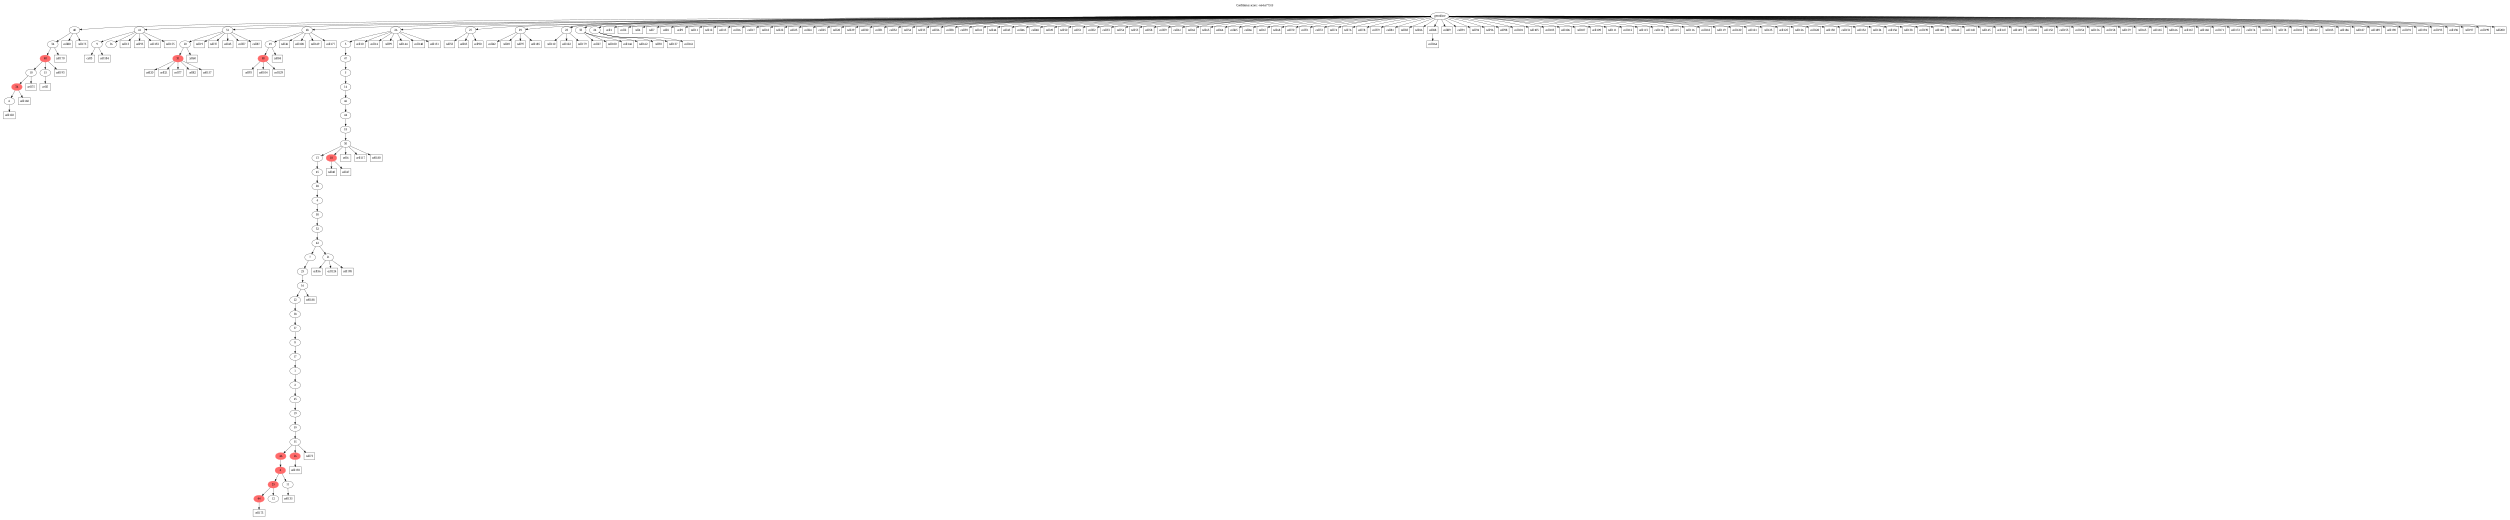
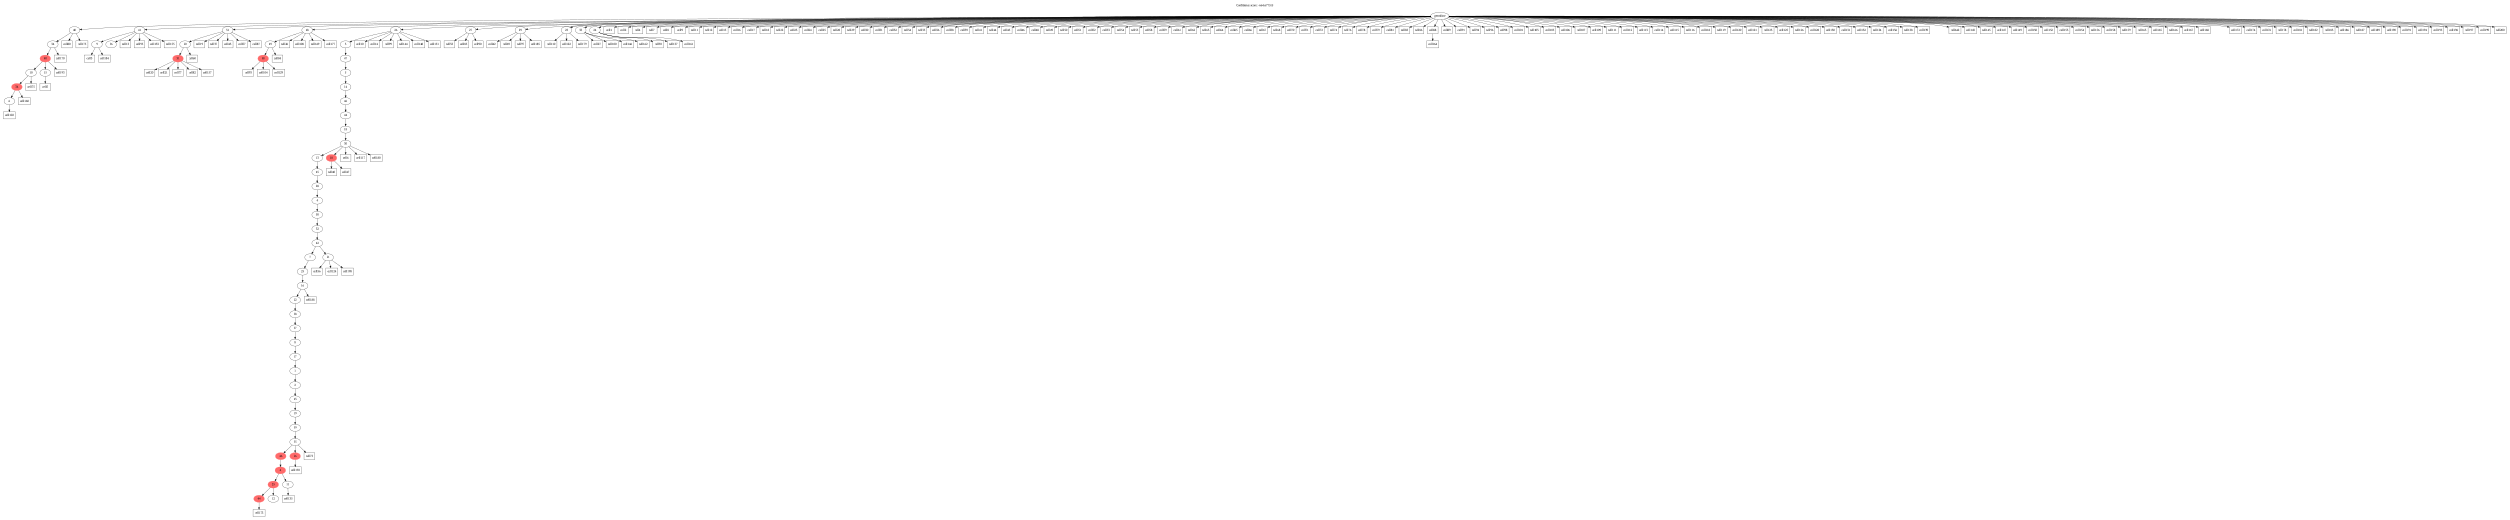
(1939, 30) -> none
(2220, 30) -> none
